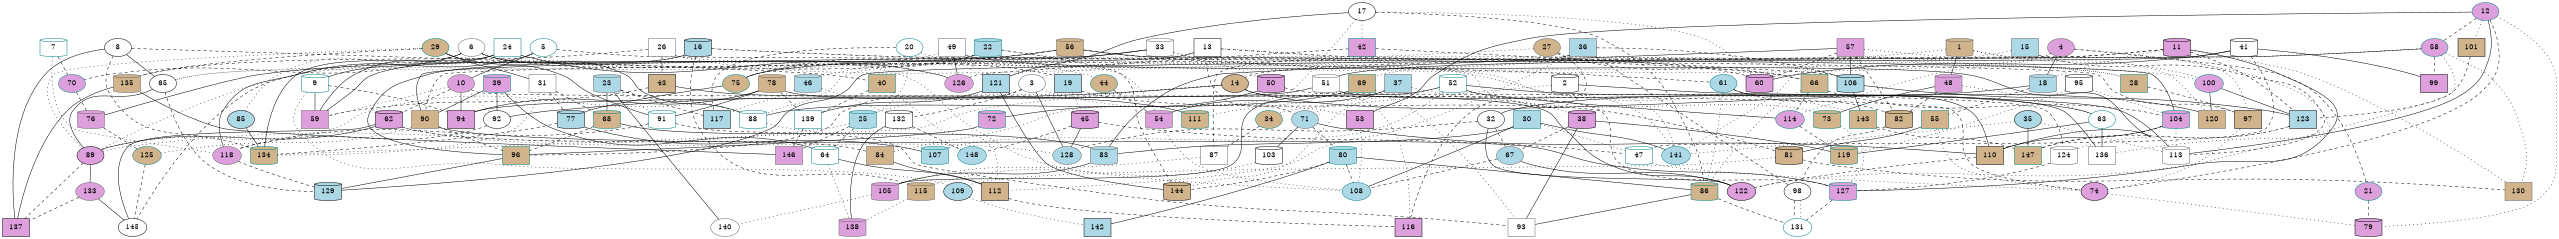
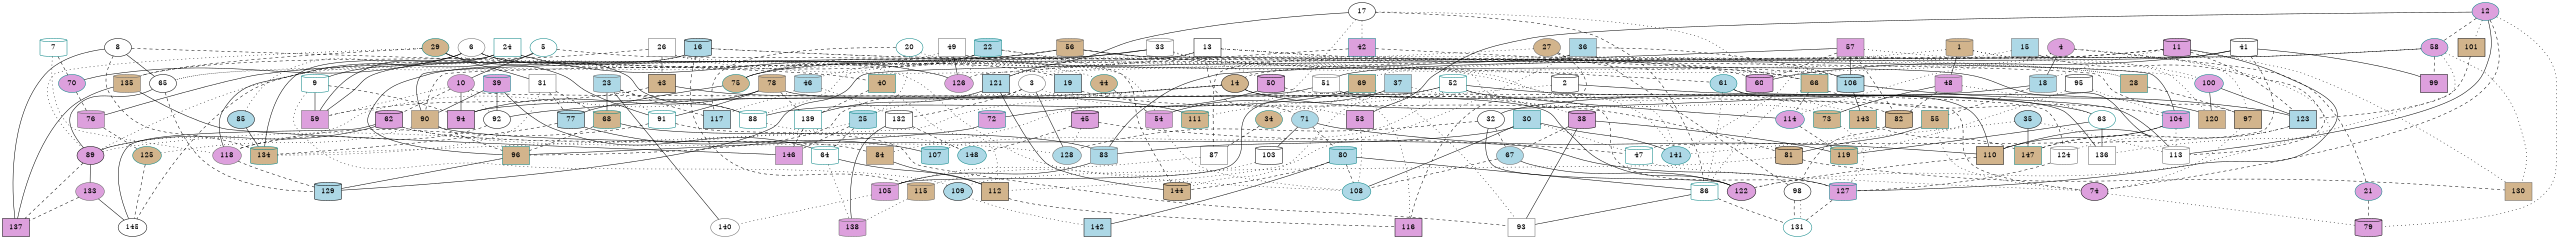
(226, 69) -> (226, 69)
(1078, 135) -> (1078, 135)
(1704, 192) -> (1704, 192)
